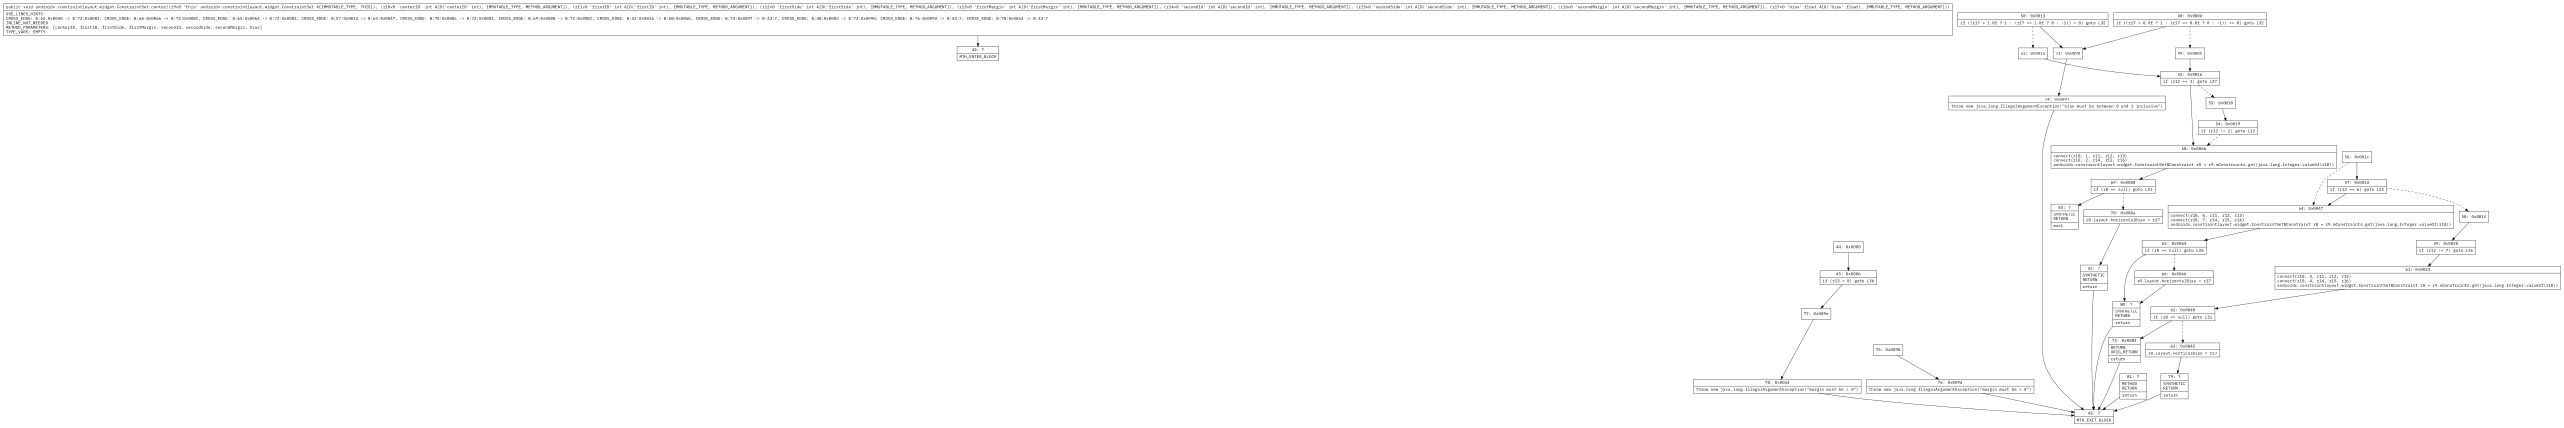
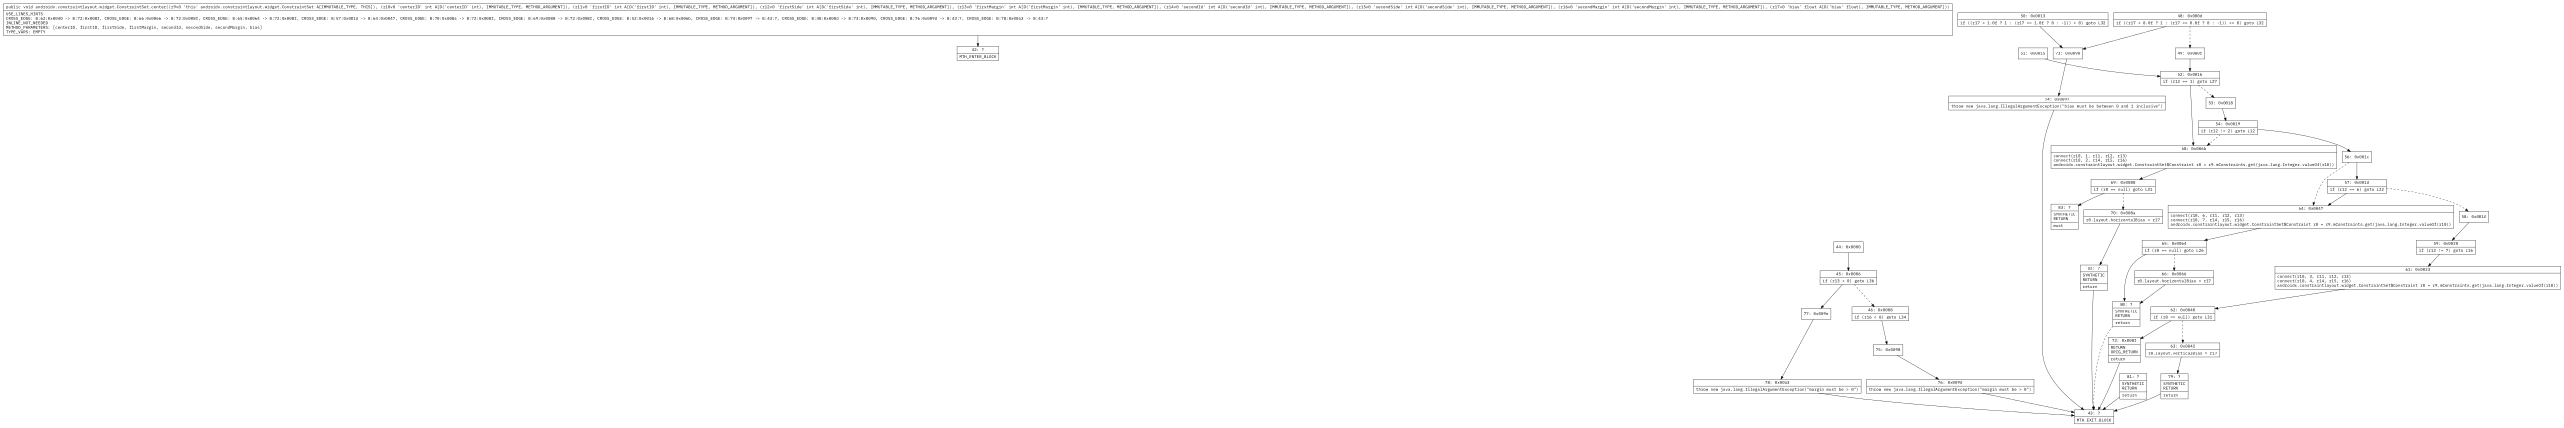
(2033, 36) -> none
none -> (2304, 136)
none -> (1880, 314)
(2097, 365) -> (2097, 365)
(2130, 384) -> (2133, 384)
